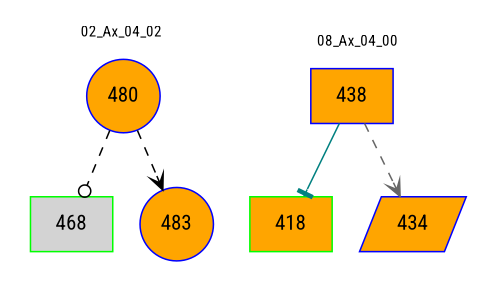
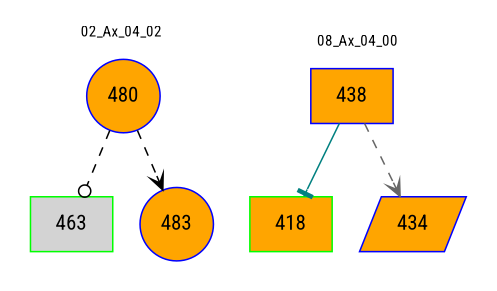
(72, 224) -> (72, 224)
